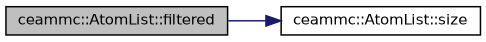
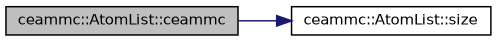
(117, 21) -> (122, 21)
